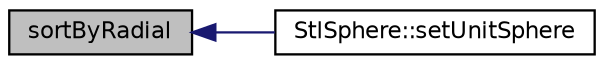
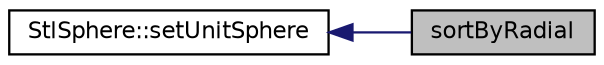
(245, 32) -> (382, 32)
